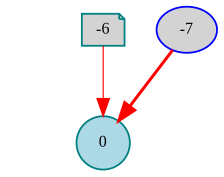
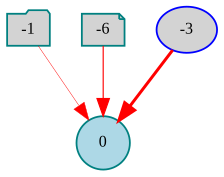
none -> (28, 30)
(187, 30) -> (187, 30)
